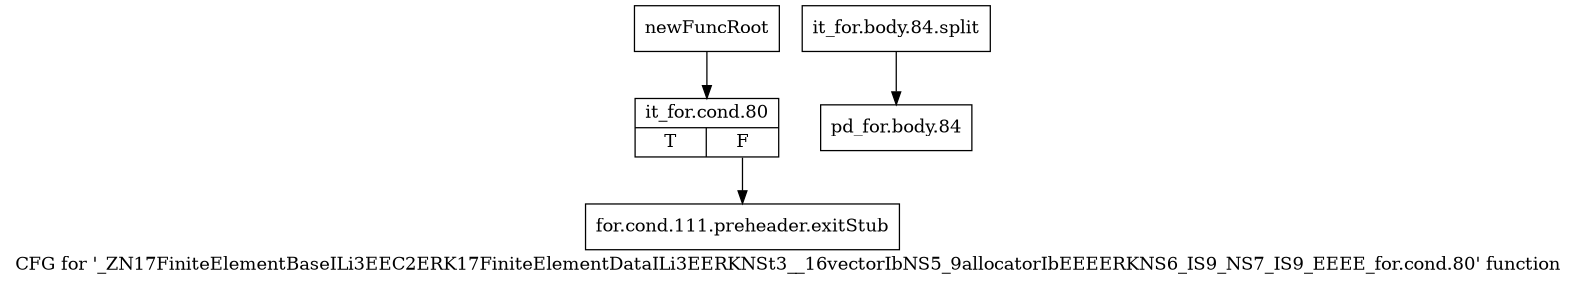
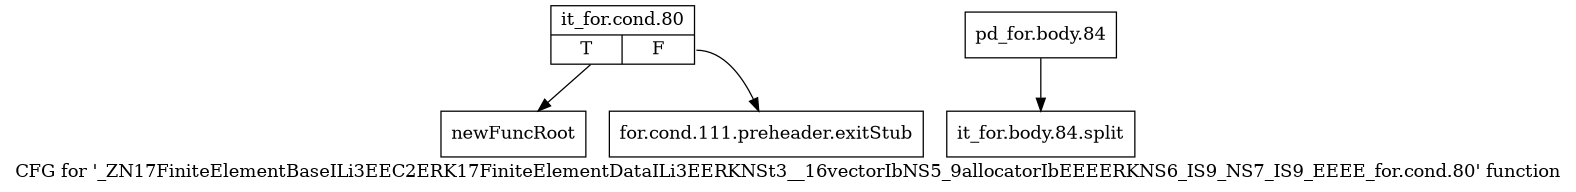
(707, 69) -> (569, 84)
(896, 72) -> (1041, 78)
